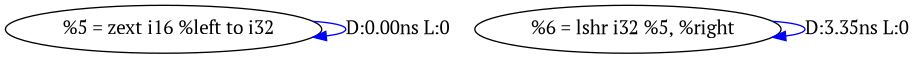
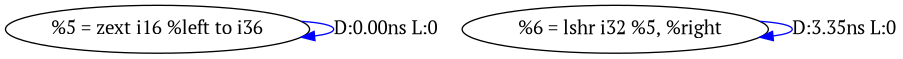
(164, 29) -> (158, 29)
